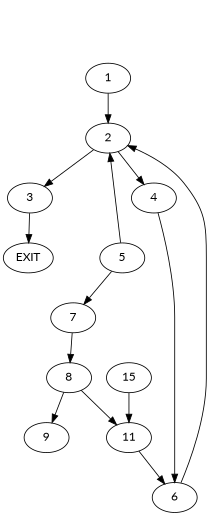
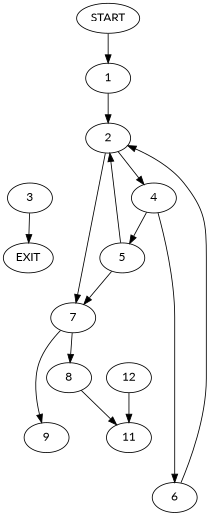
none -> (108, 18)
(72, 166) -> (91, 224)
none -> (140, 224)
(129, 378) -> (129, 378)
(59, 404) -> (37, 369)
(149, 464) -> none
